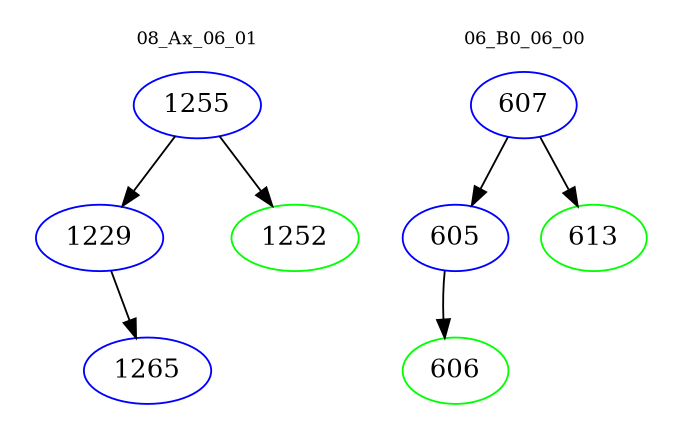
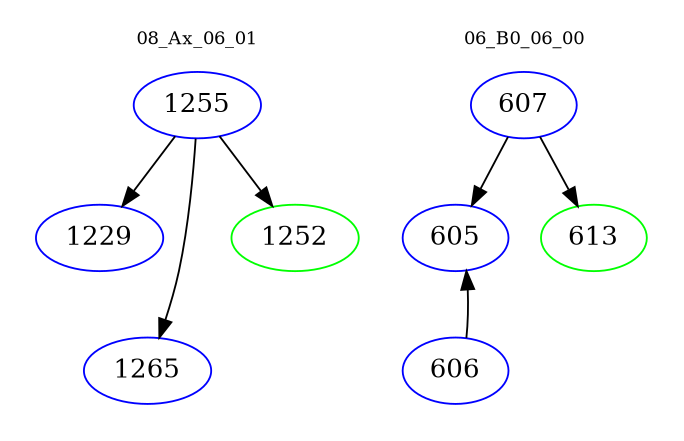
(443, 295) -> (468, 314)
(120, 296) -> (186, 230)
(456, 371) -> (456, 371)
